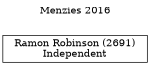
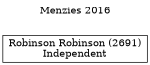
(75, 49) -> (75, 49)
